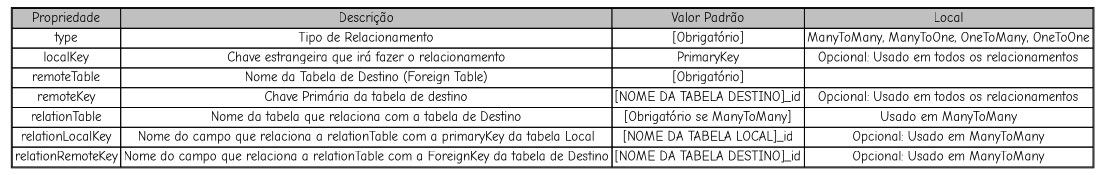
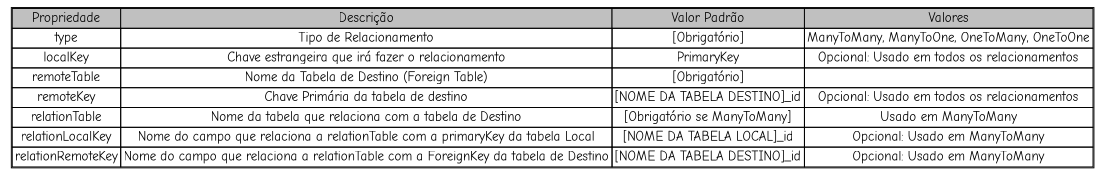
(949, 18) -> (949, 18)
